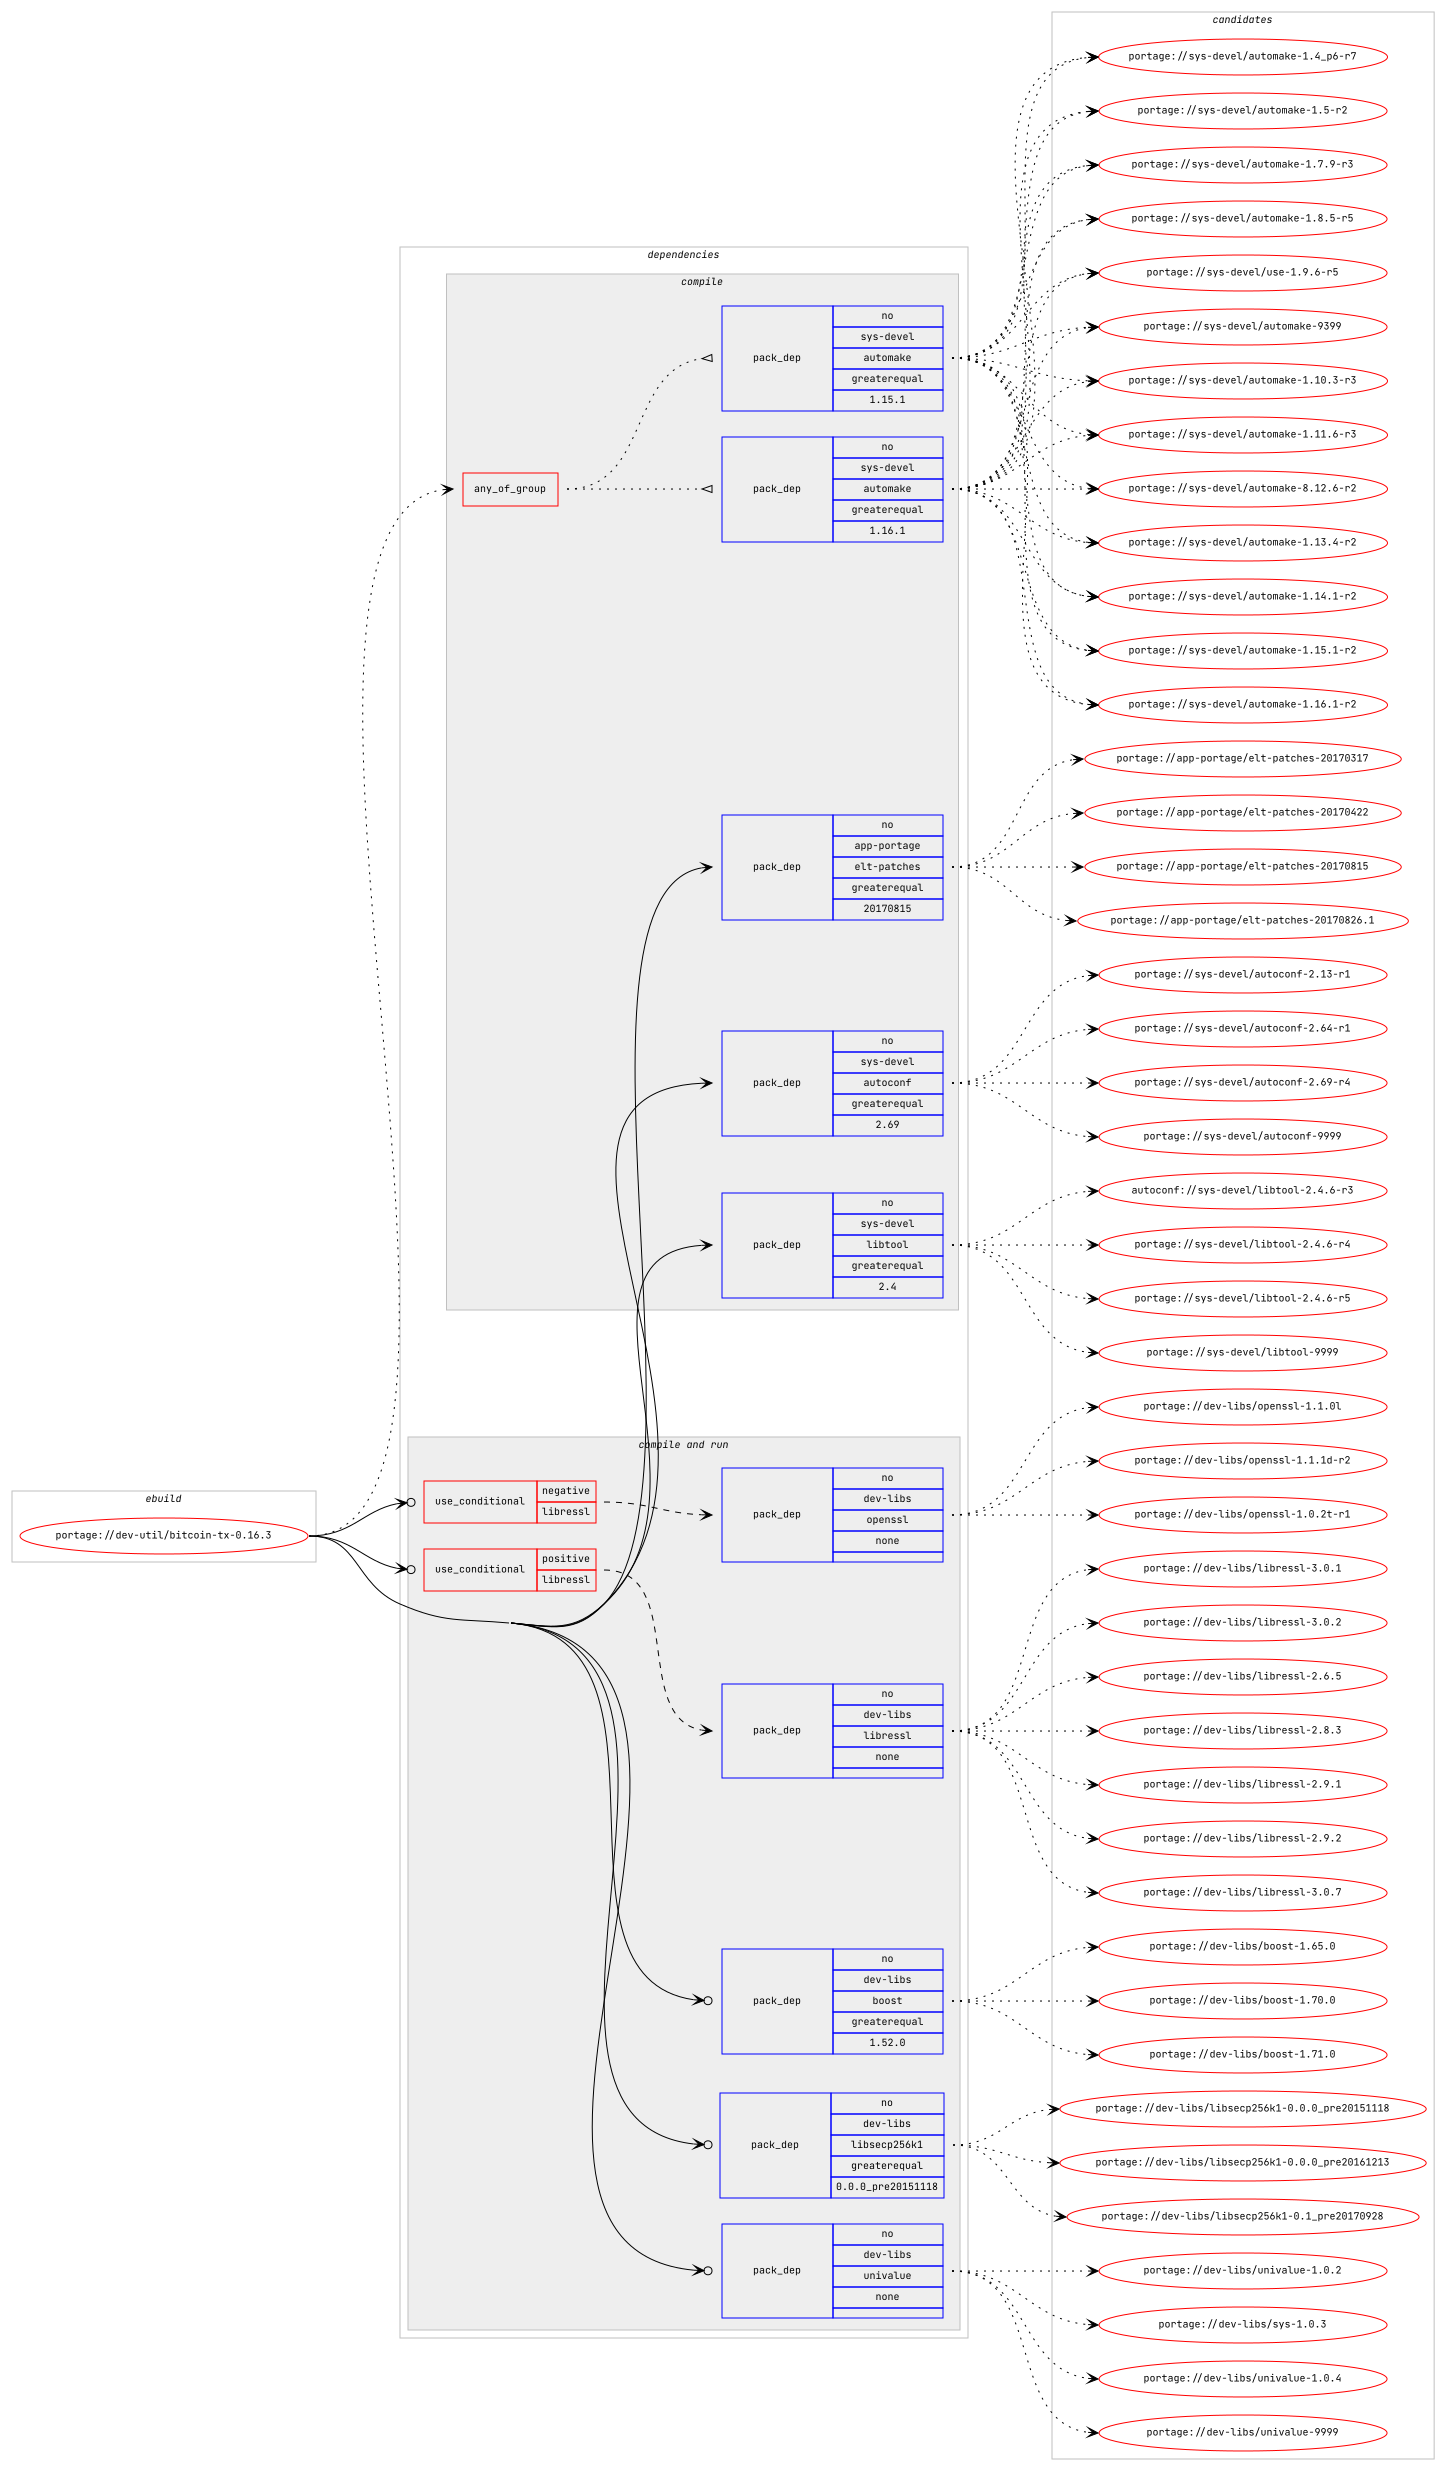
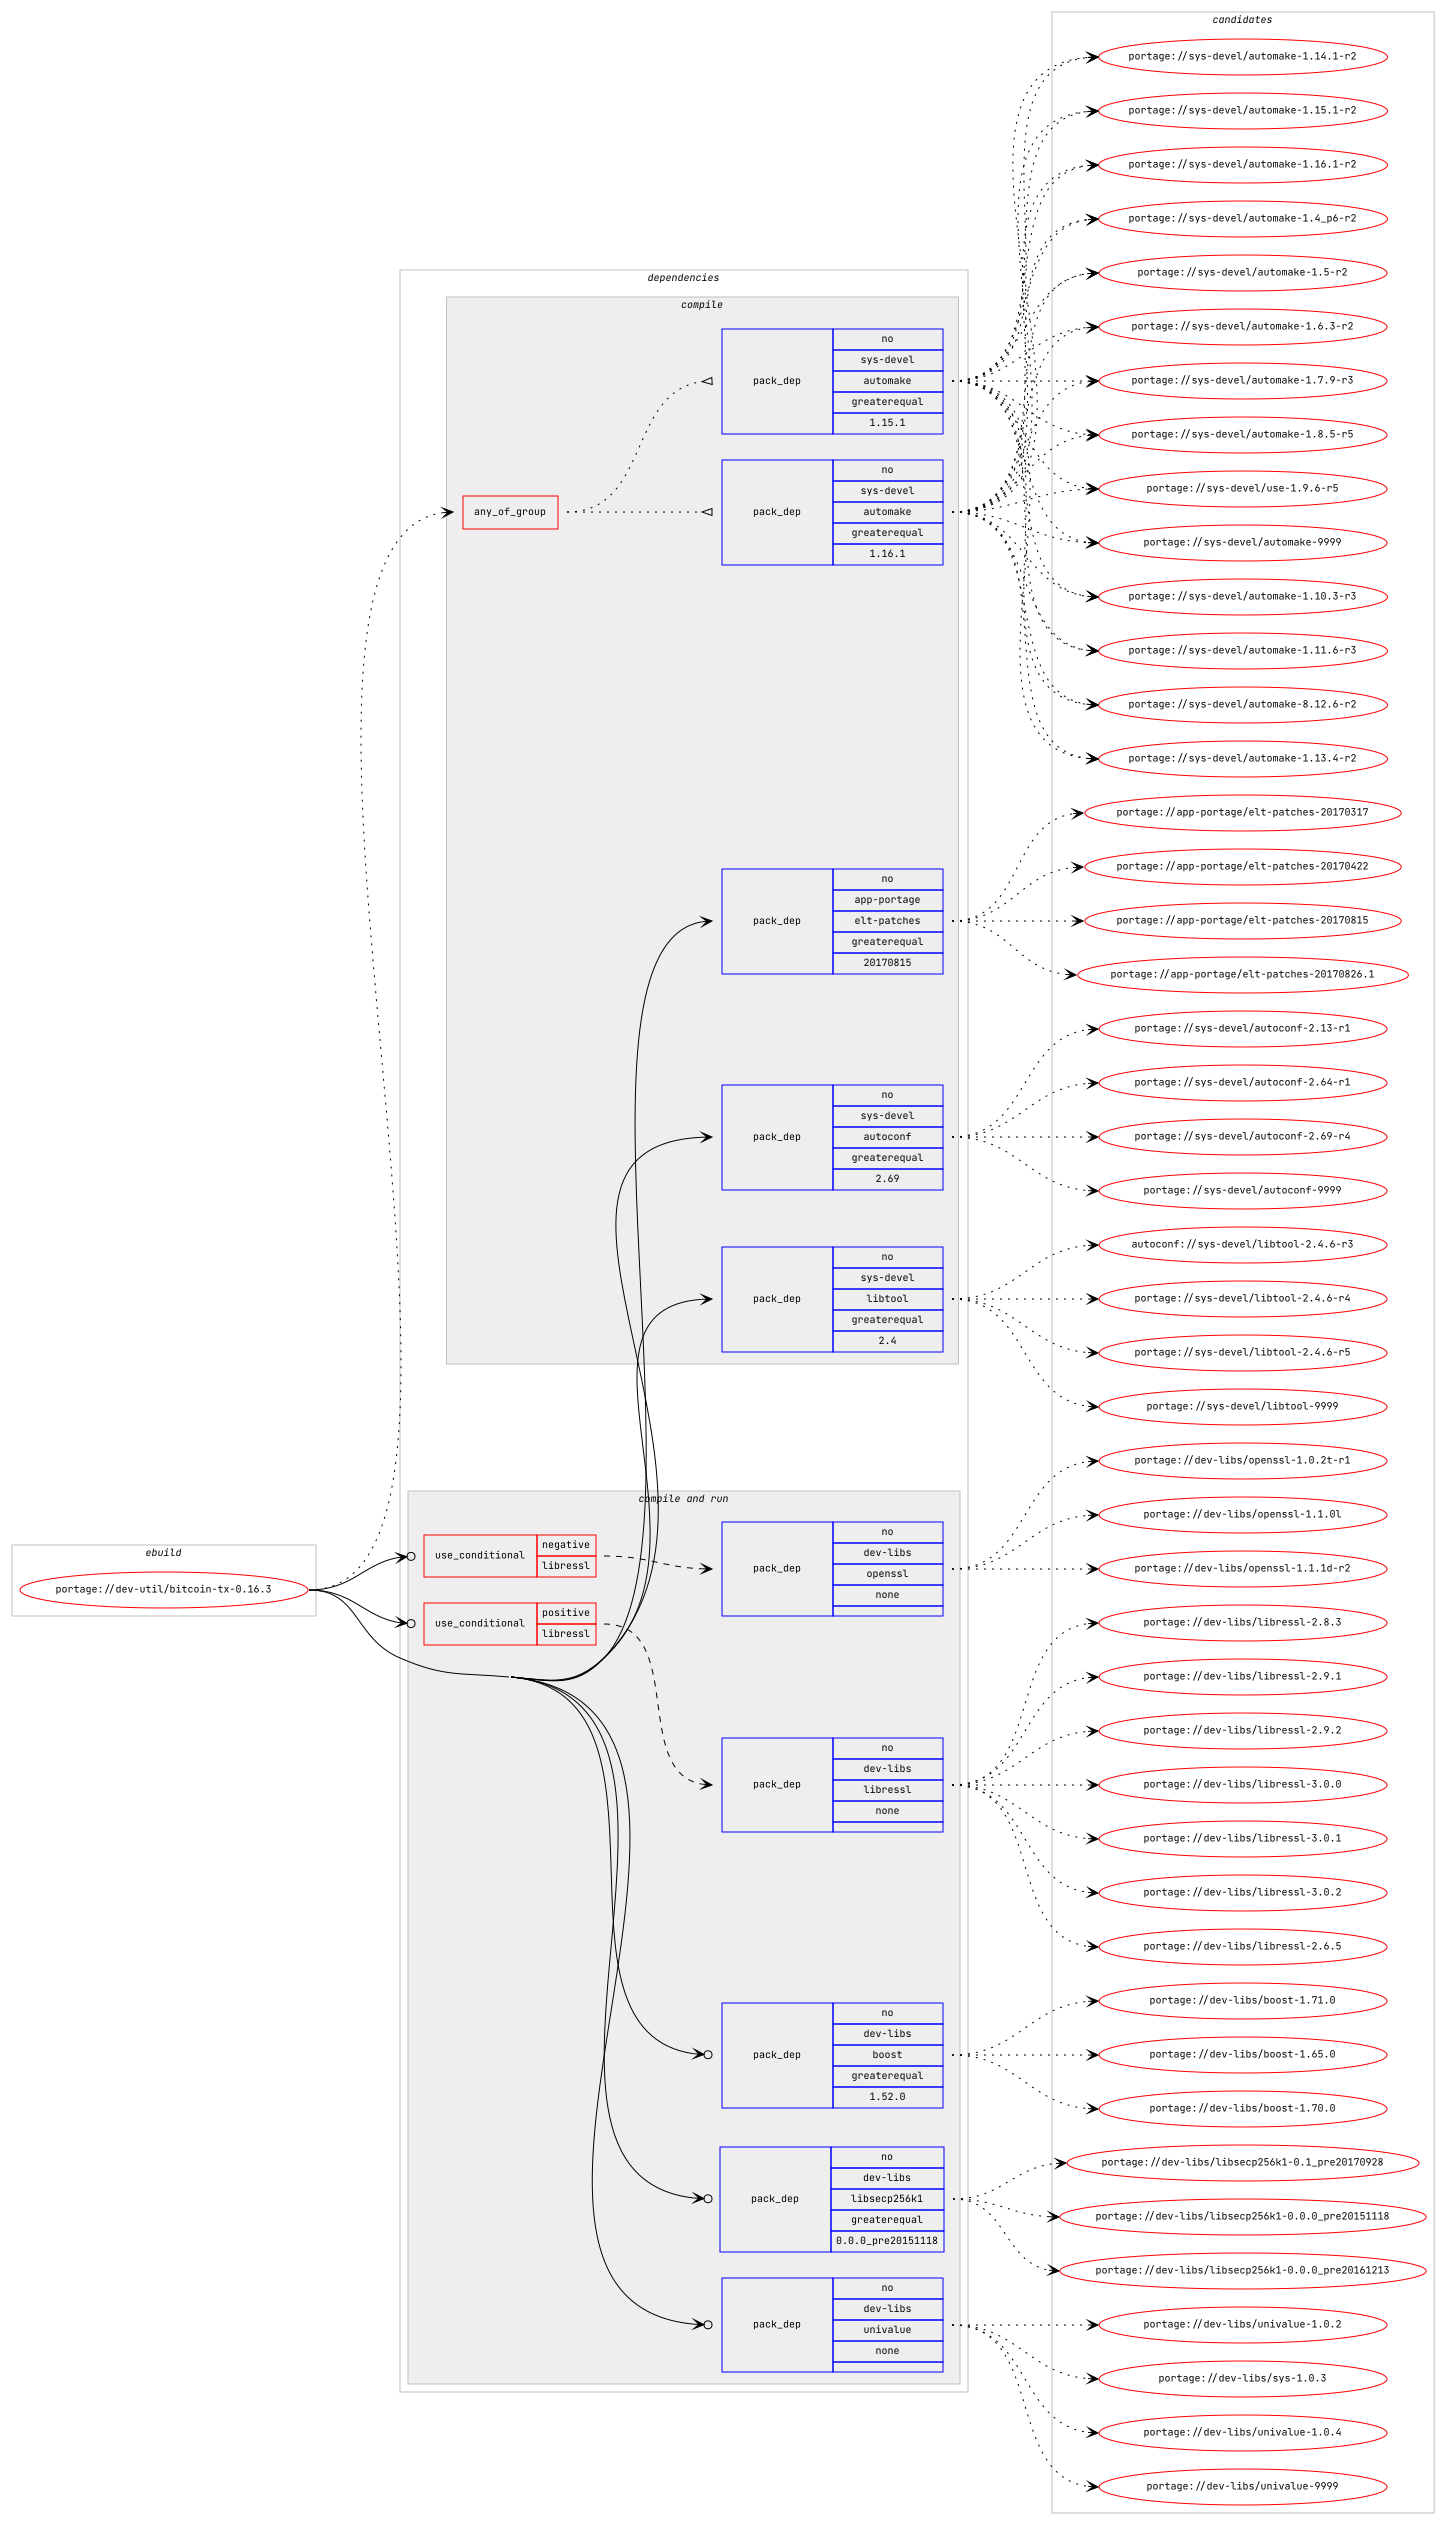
(1243, 57) -> (1243, 219)
(1243, 327) -> (1243, 543)
none -> (1243, 327)
(1243, 1893) -> (1243, 1785)
